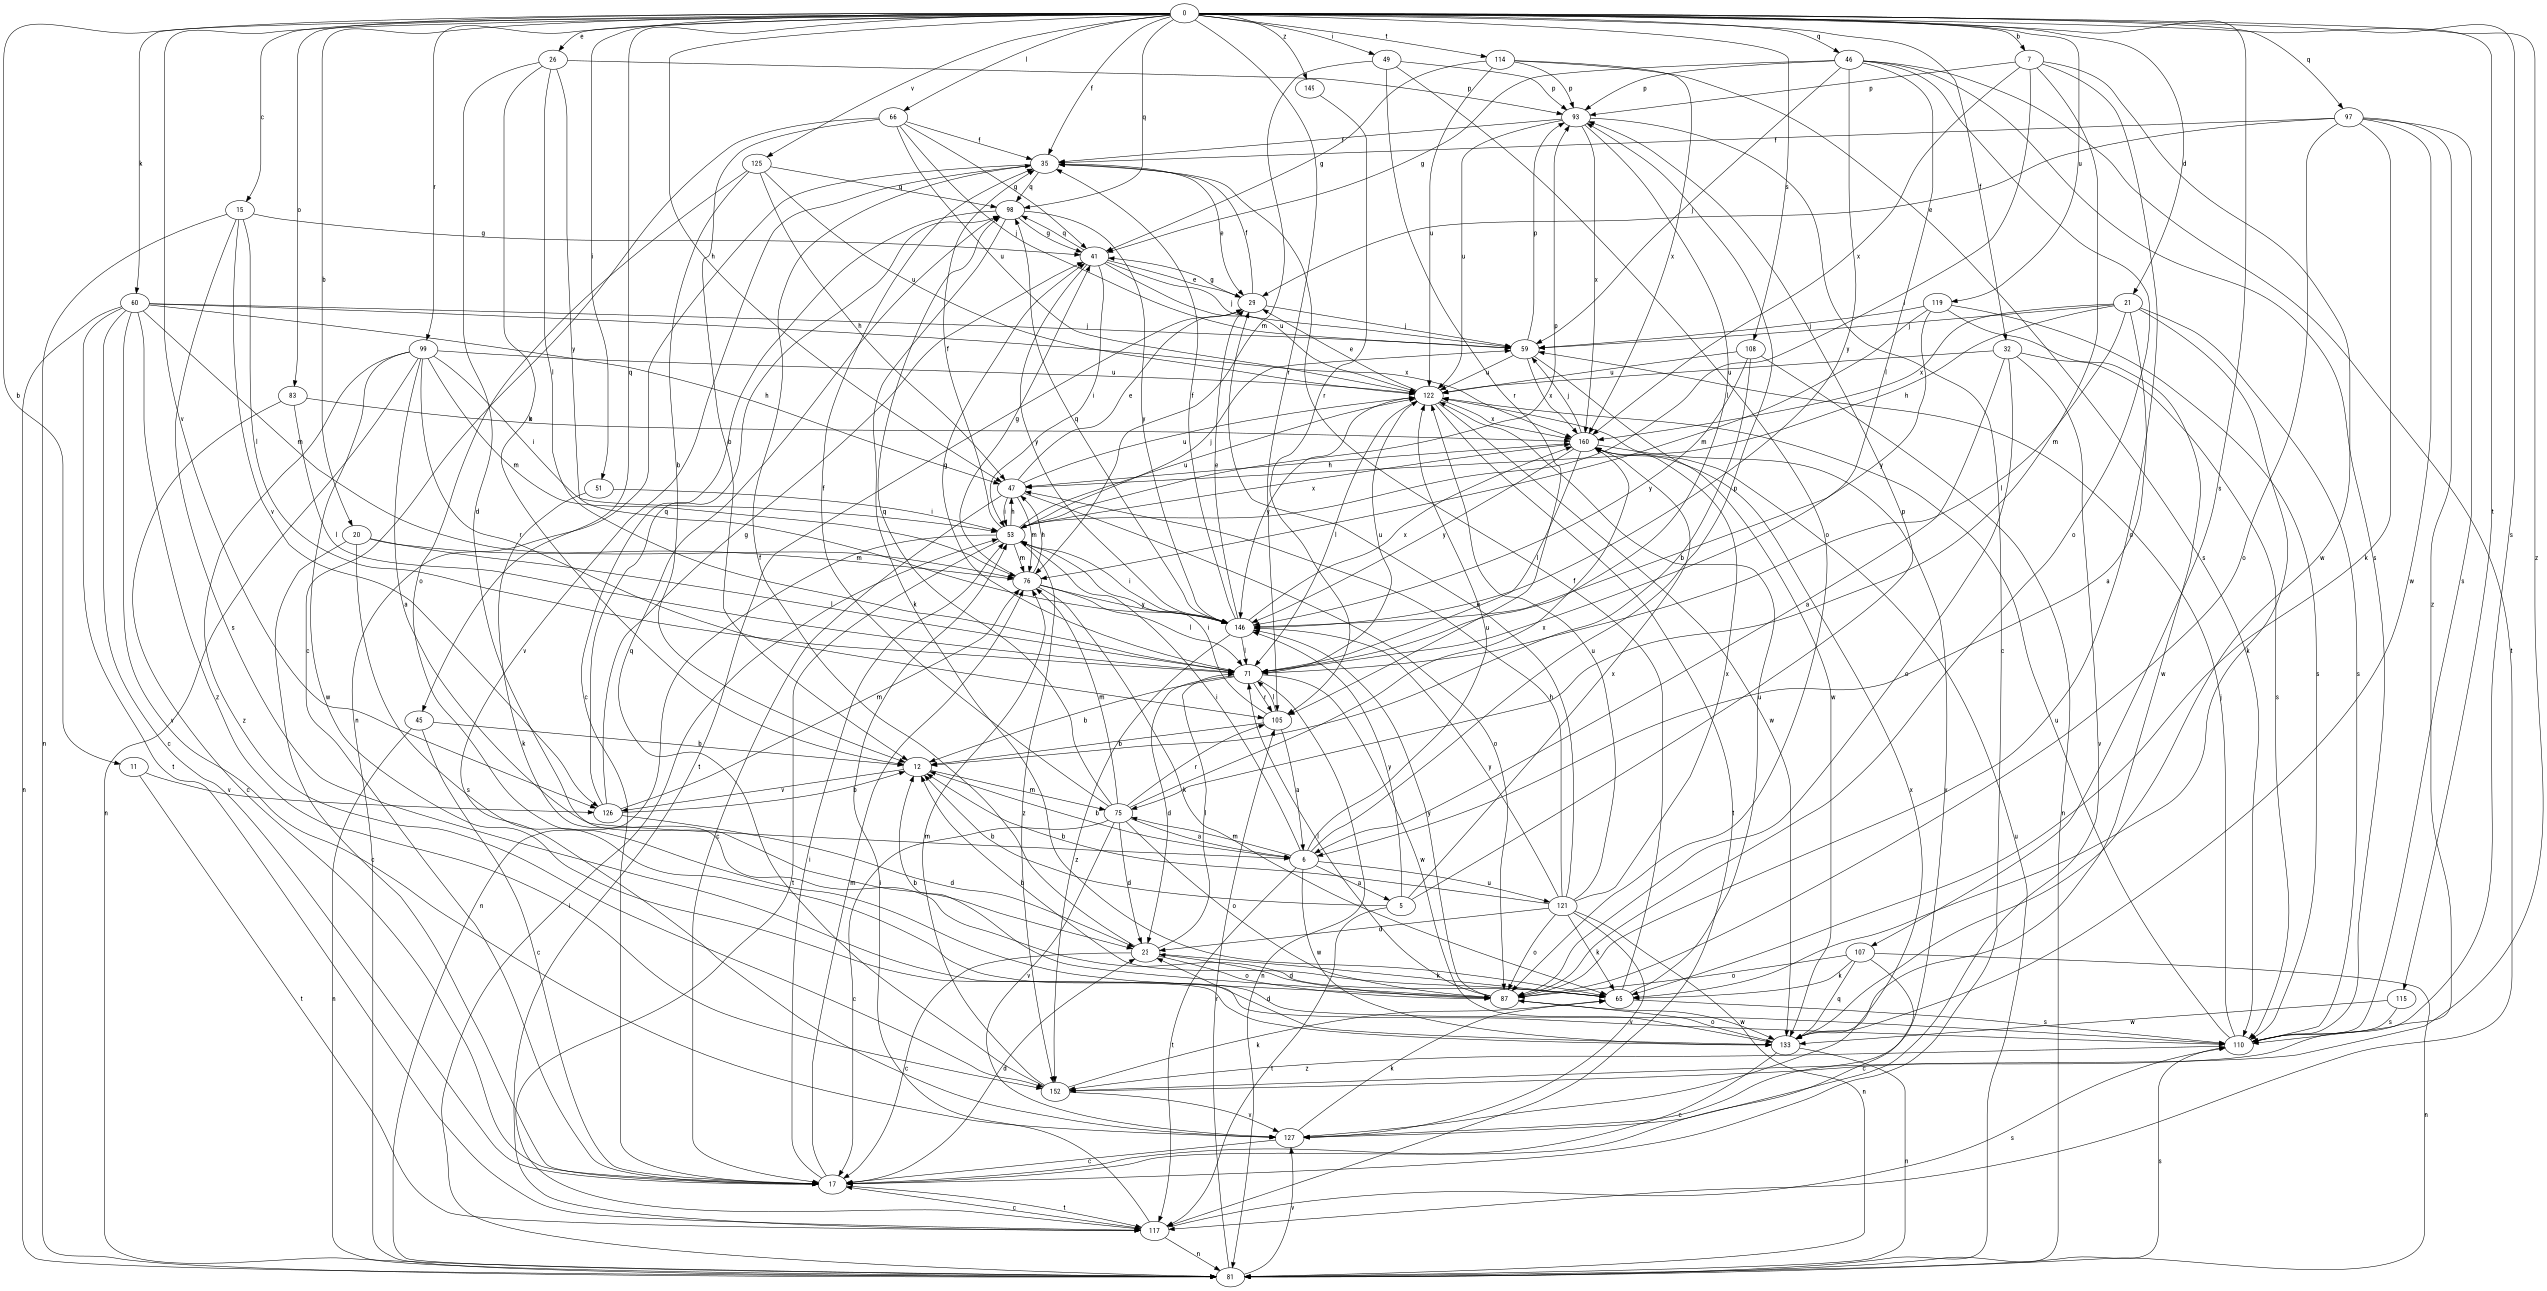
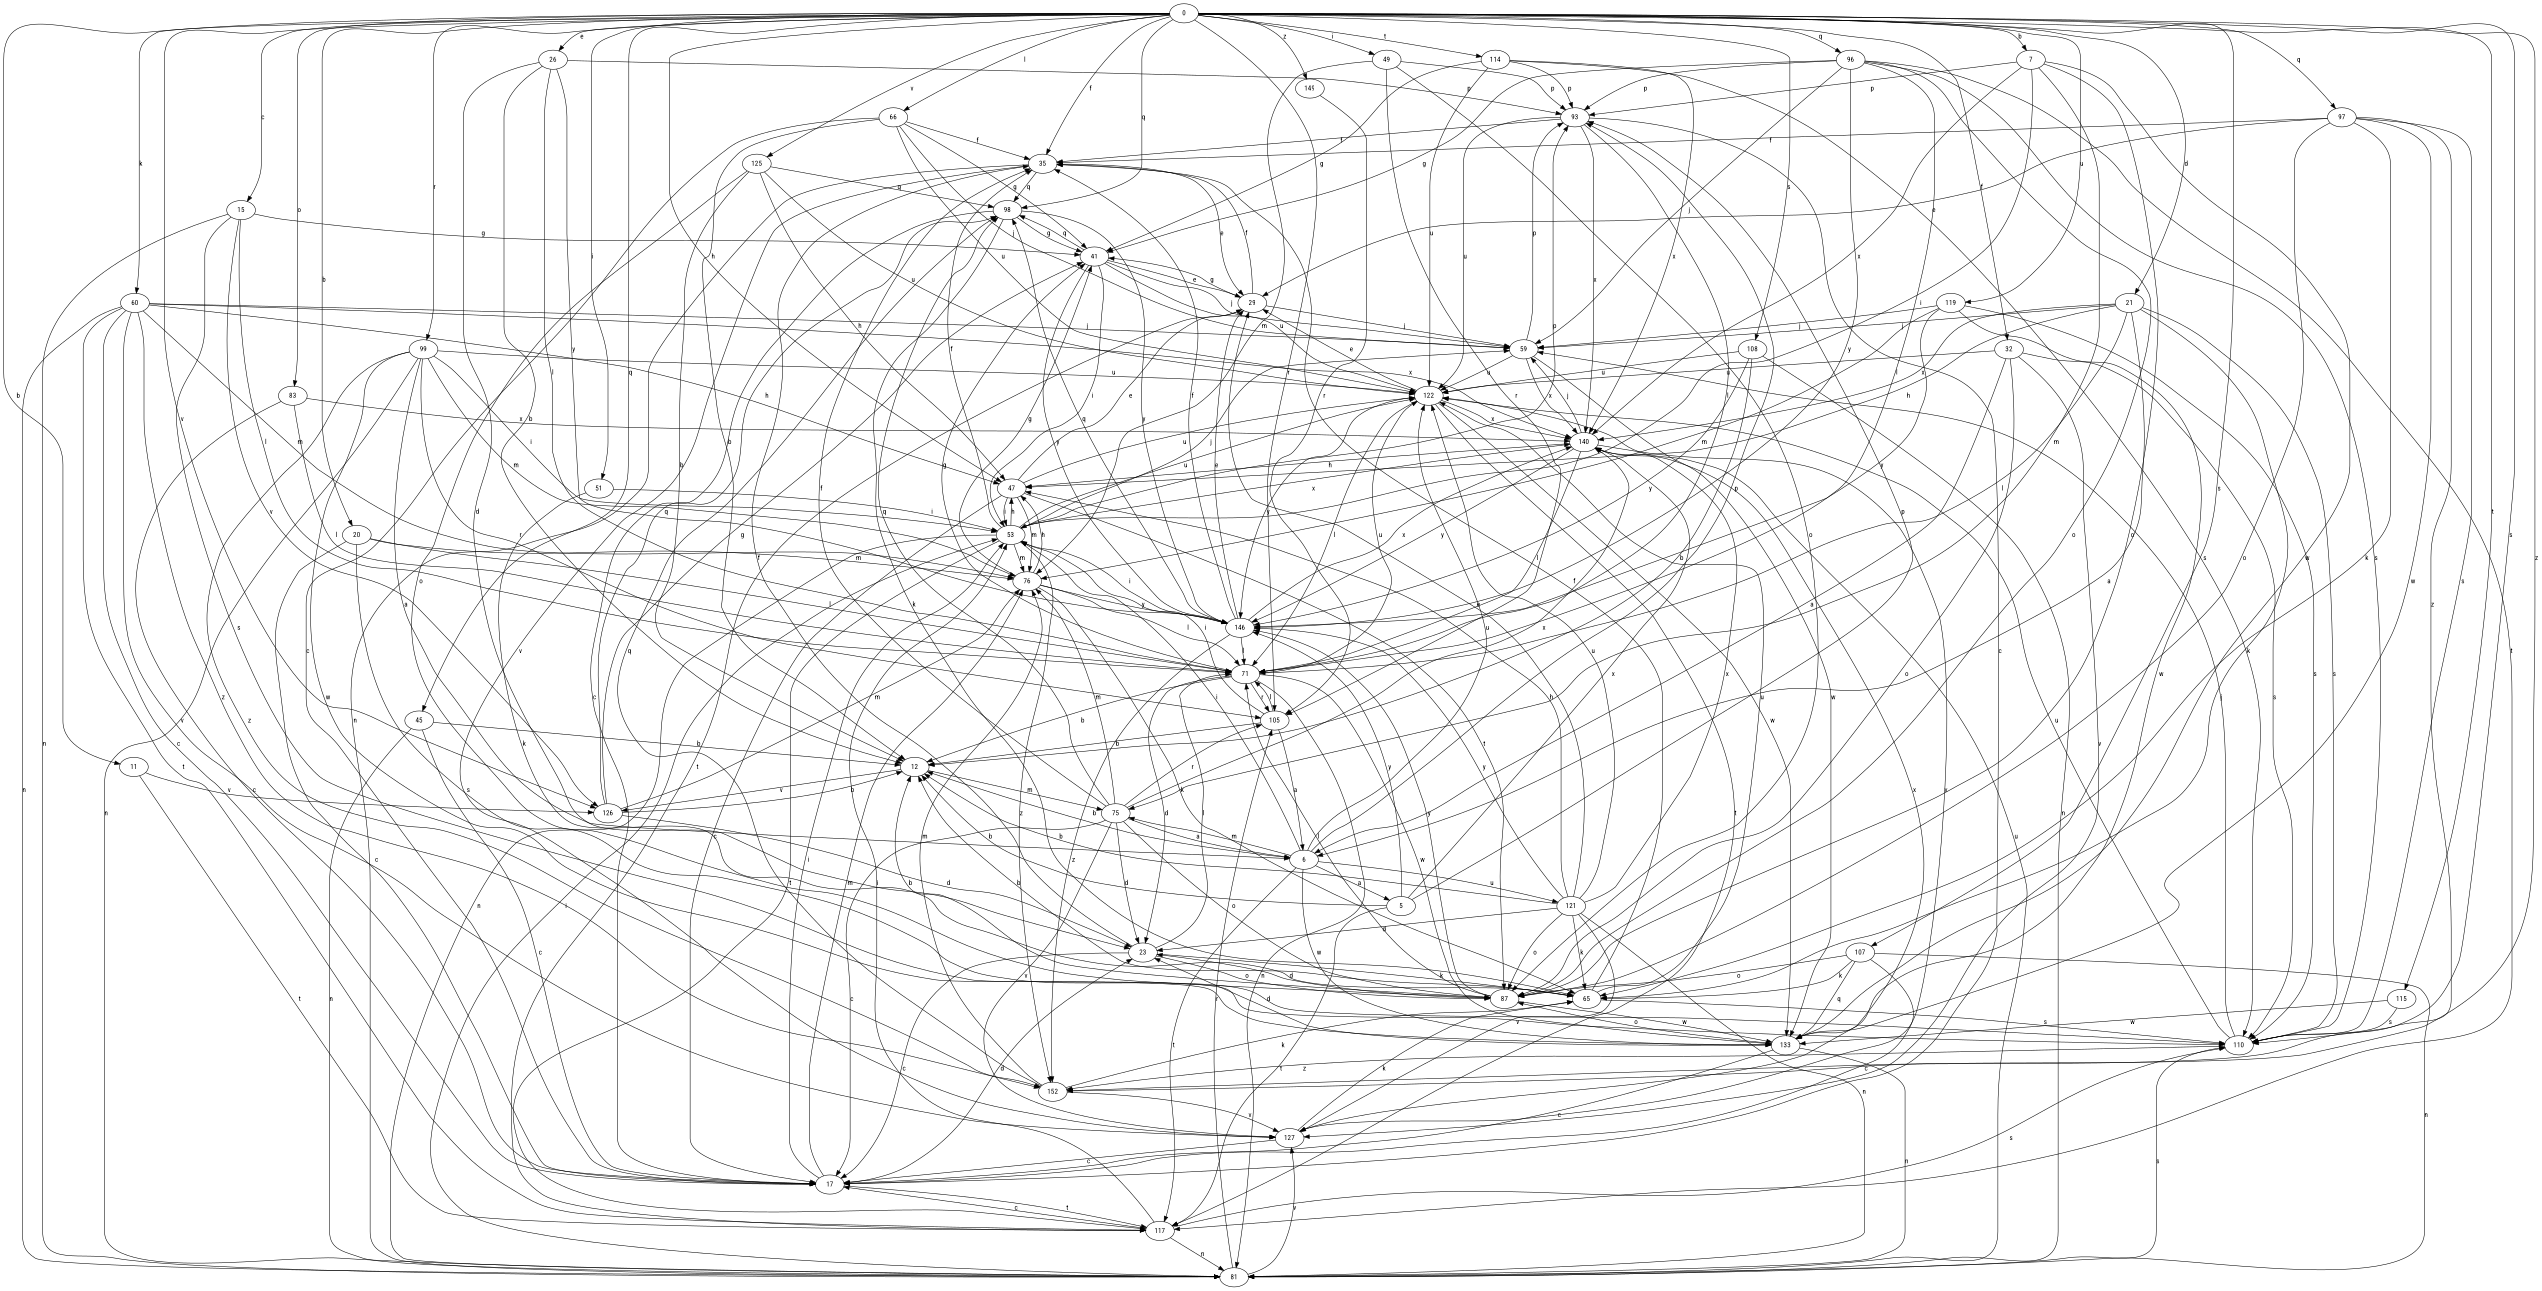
(1849, 60) -> (1851, 60)
(1584, 442) -> (1584, 442)
(1496, 744) -> (1485, 744)
